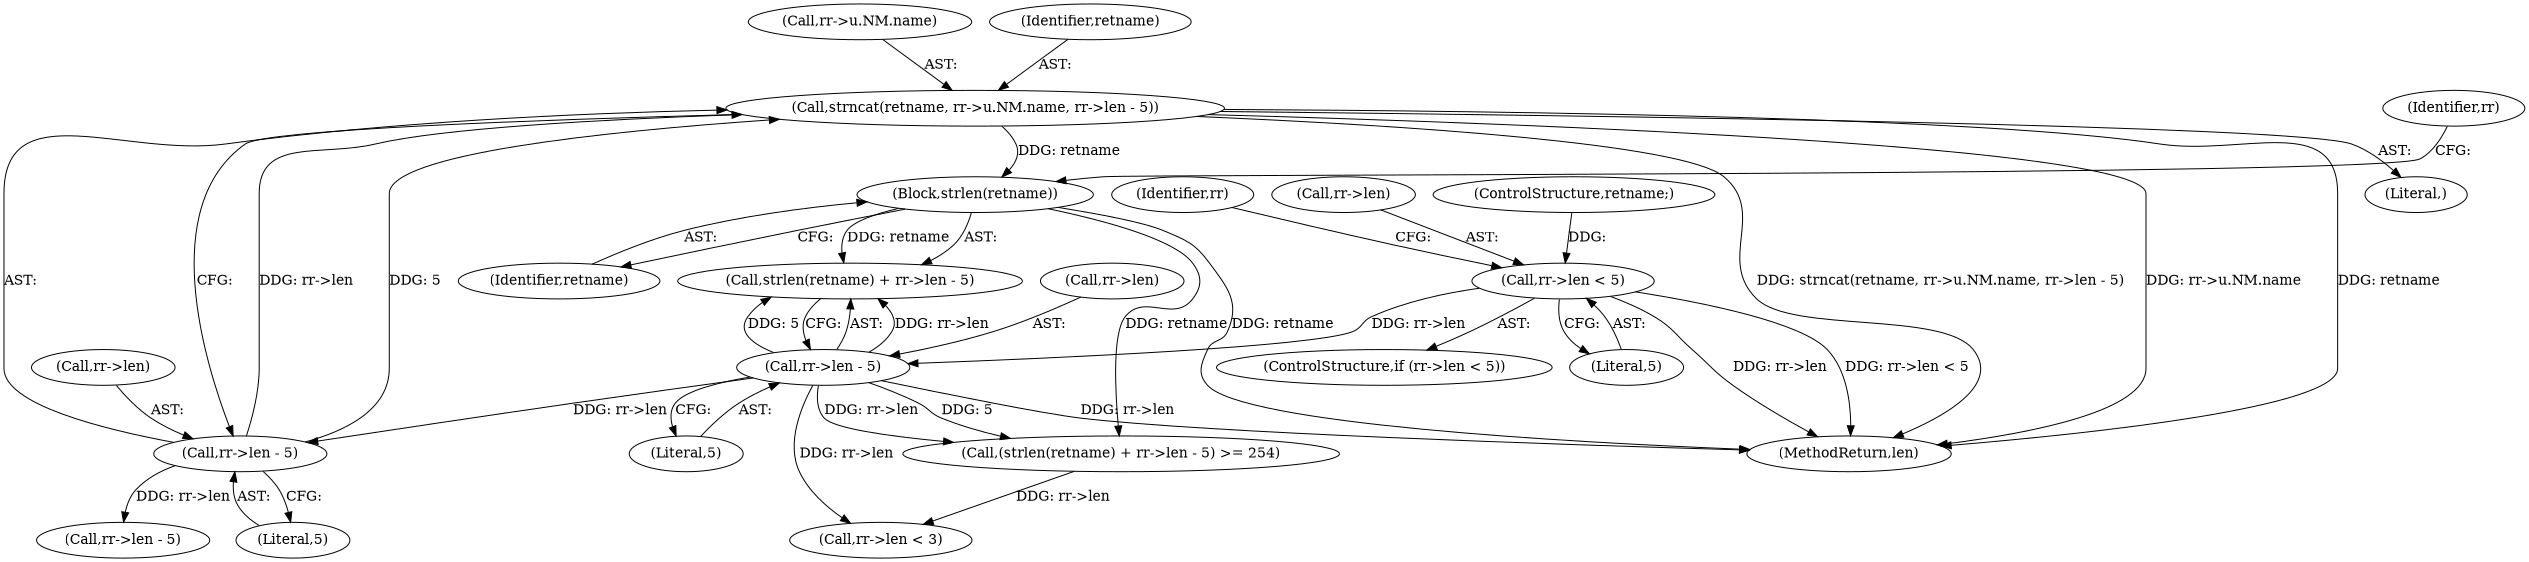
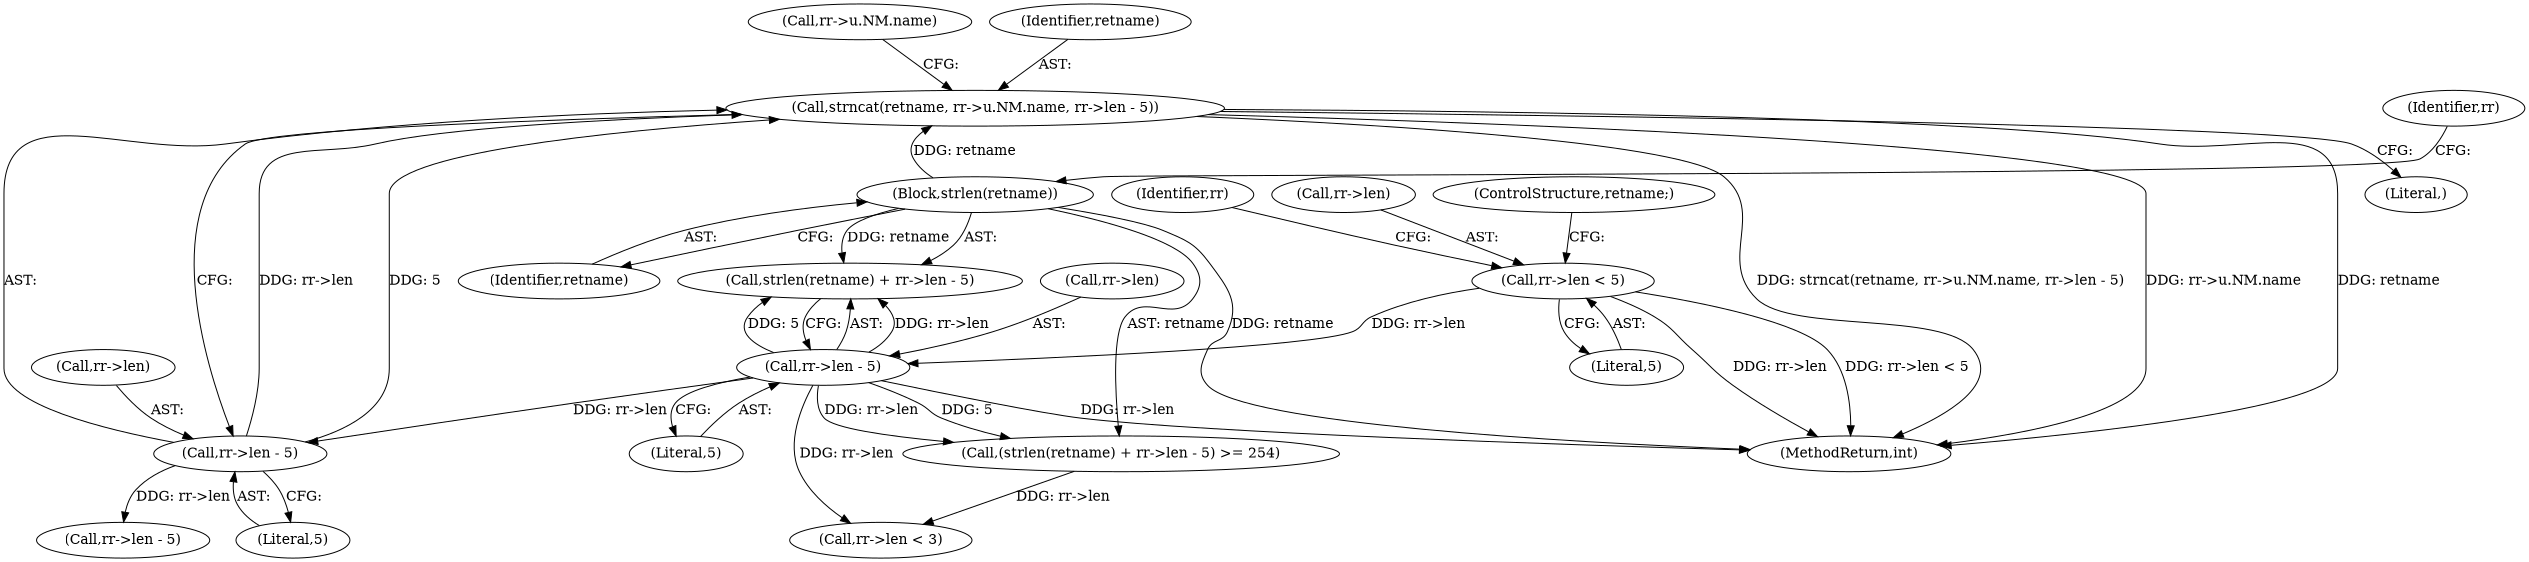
(943, 65) -> (943, 65)
(1017, 147) -> (913, 157)
(2397, 151) -> (2397, 151)
(1589, 238) -> (1589, 238)
(1176, 324) -> (1176, 324)
(1384, 367) -> none
(1849, 454) -> (1849, 454)
